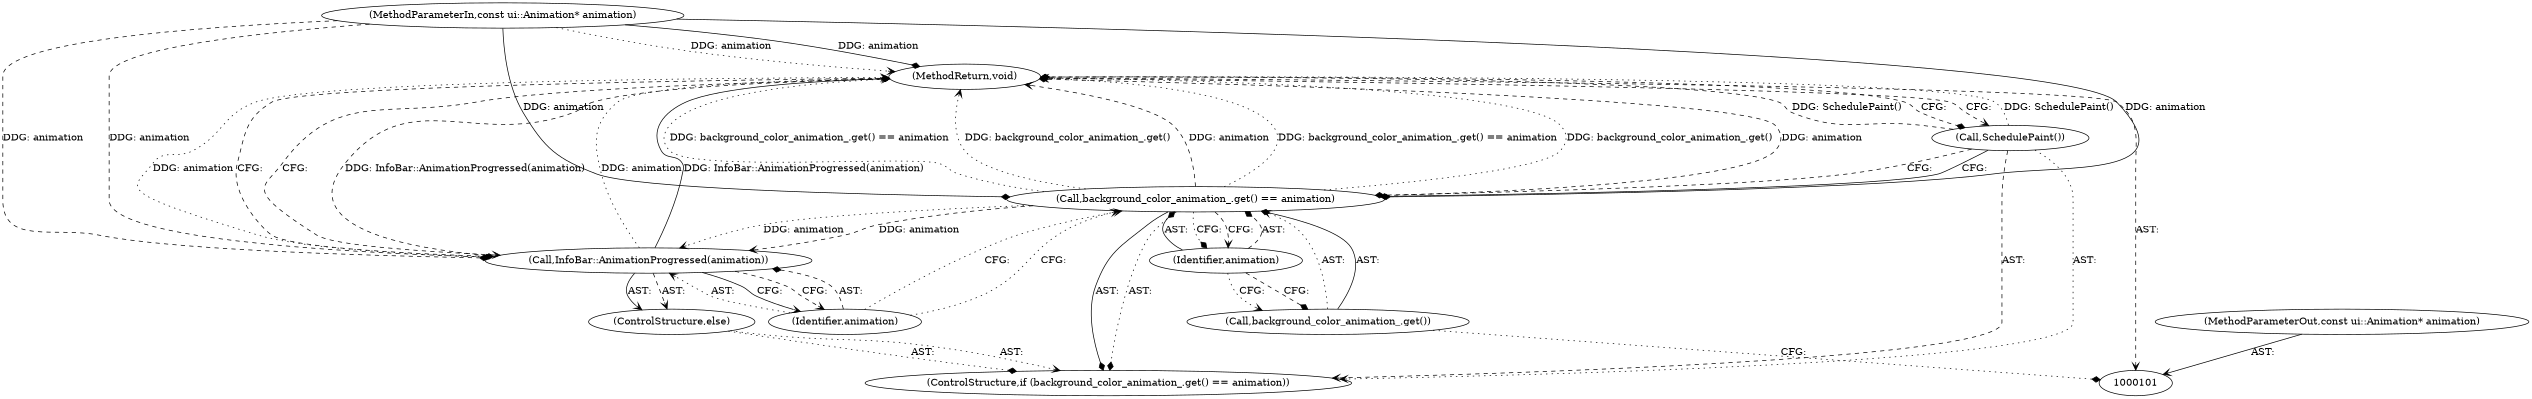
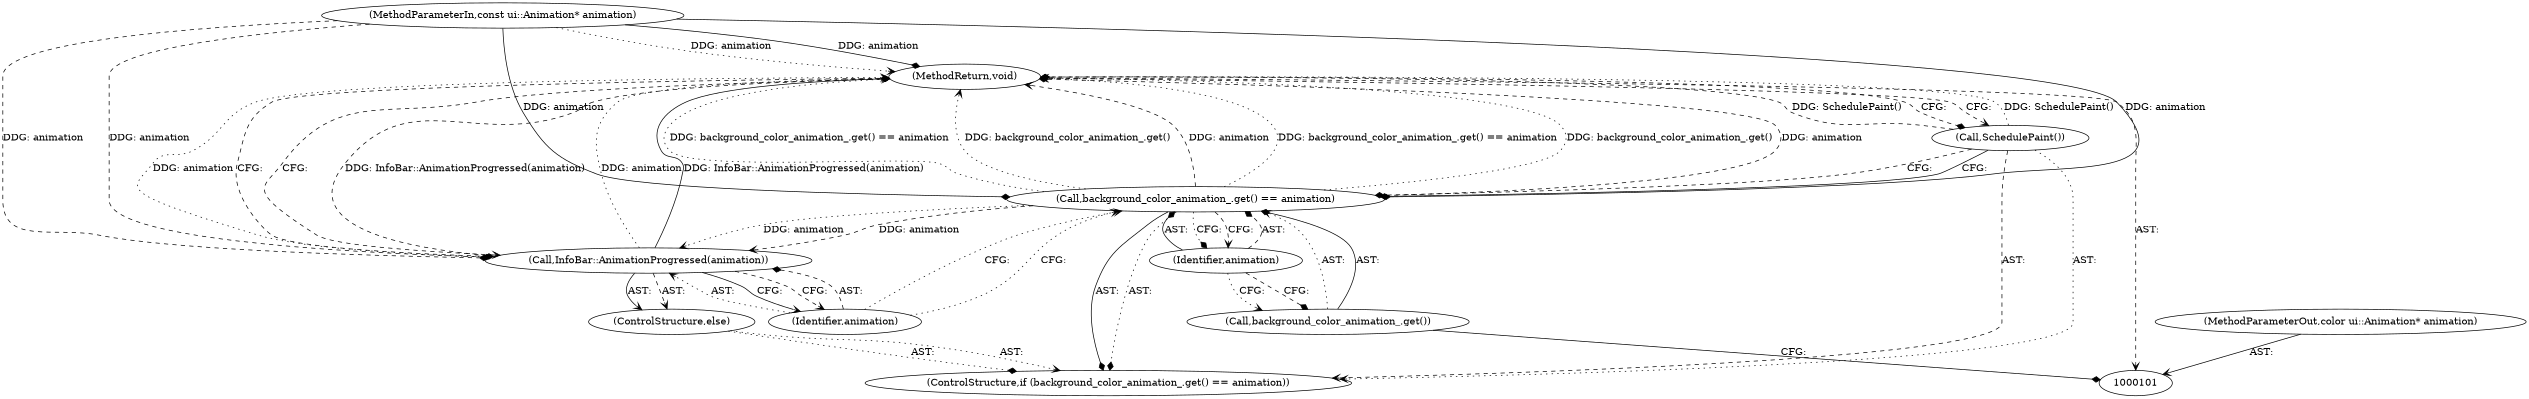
(2342, 322) -> (2341, 322)
(1762, 355) -> (1762, 355)
